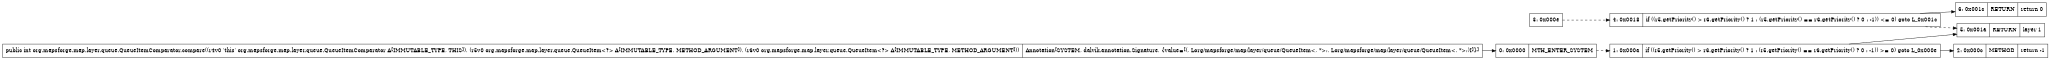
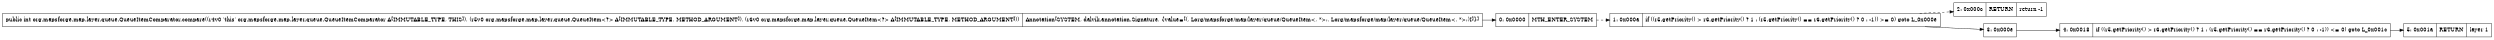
(2001, 10) -> none
(1584, 20) -> (2036, 30)
(1939, 27) -> (2395, 30)
(1901, 39) -> (1952, 28)
(1945, 51) -> (1935, 13)
(2002, 51) -> (2001, 9)
